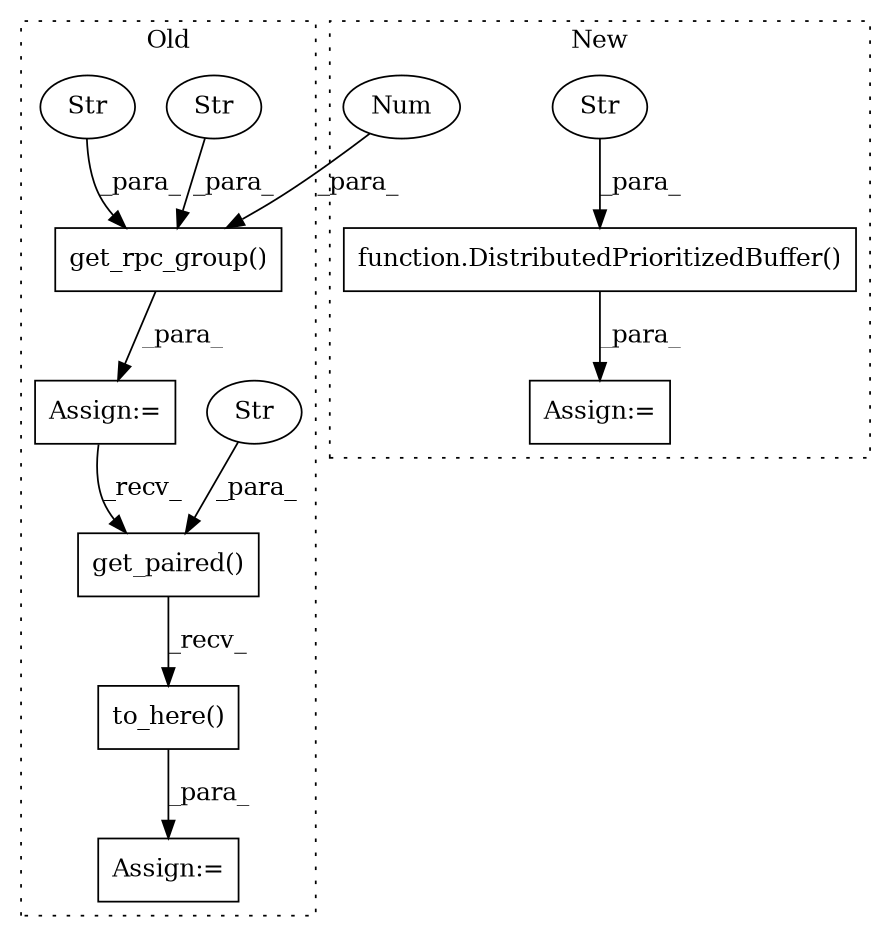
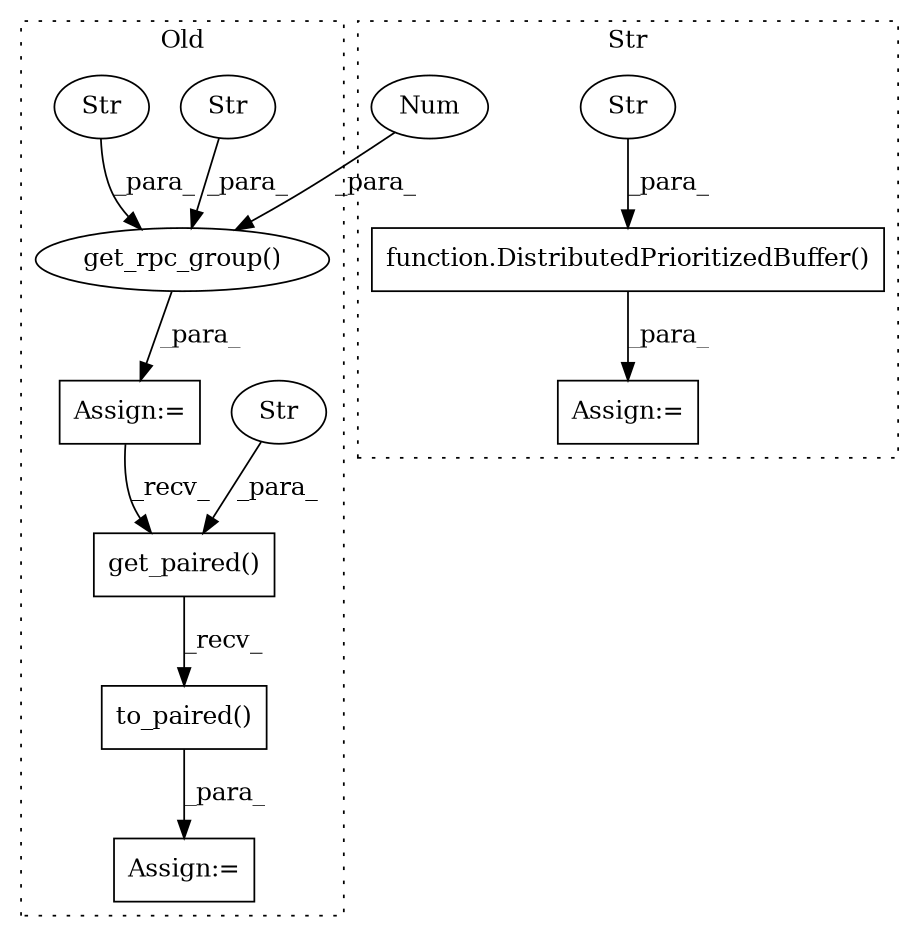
(600, 41) -> (628, 41)
(168, 260) -> (182, 260)
(168, 717) -> (184, 717)
